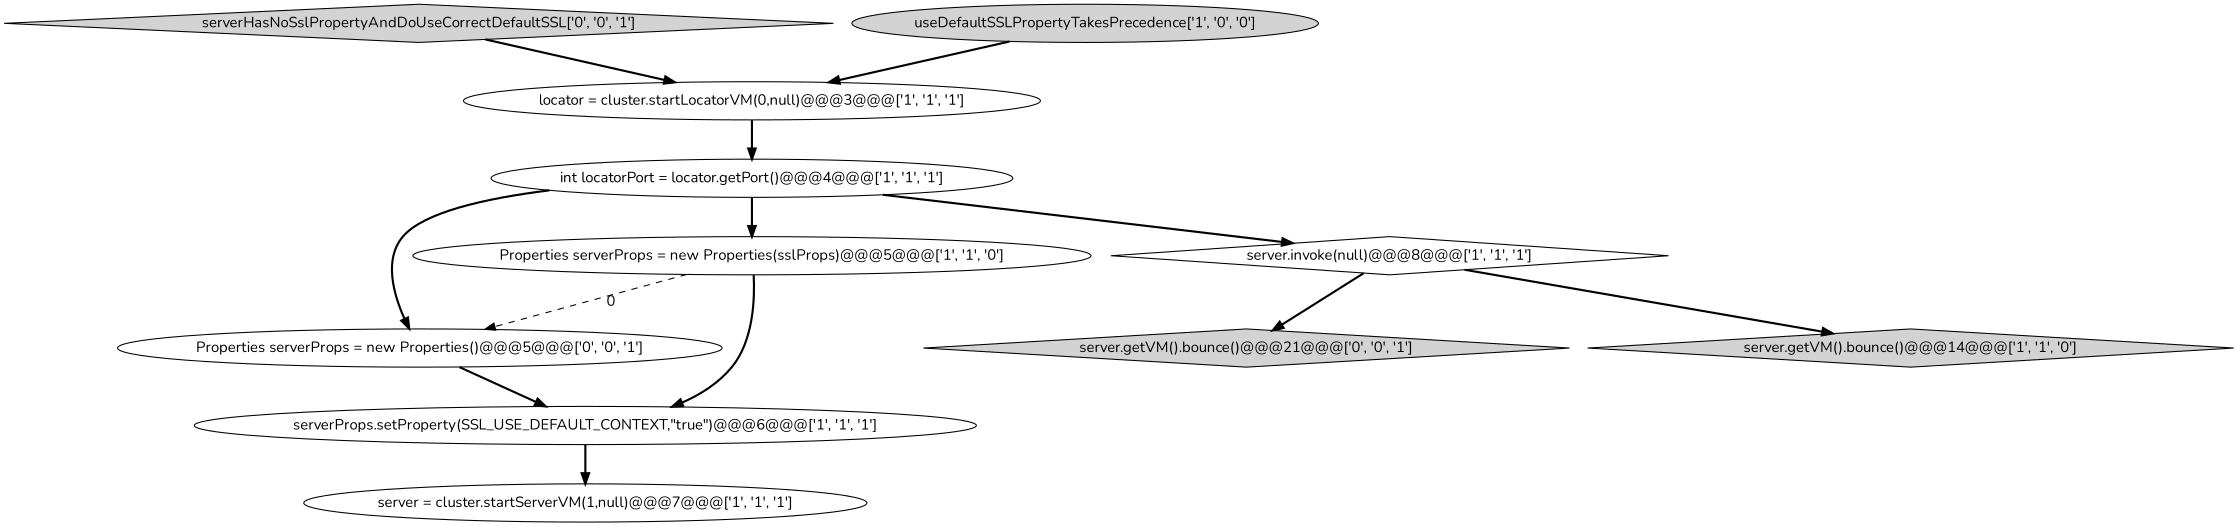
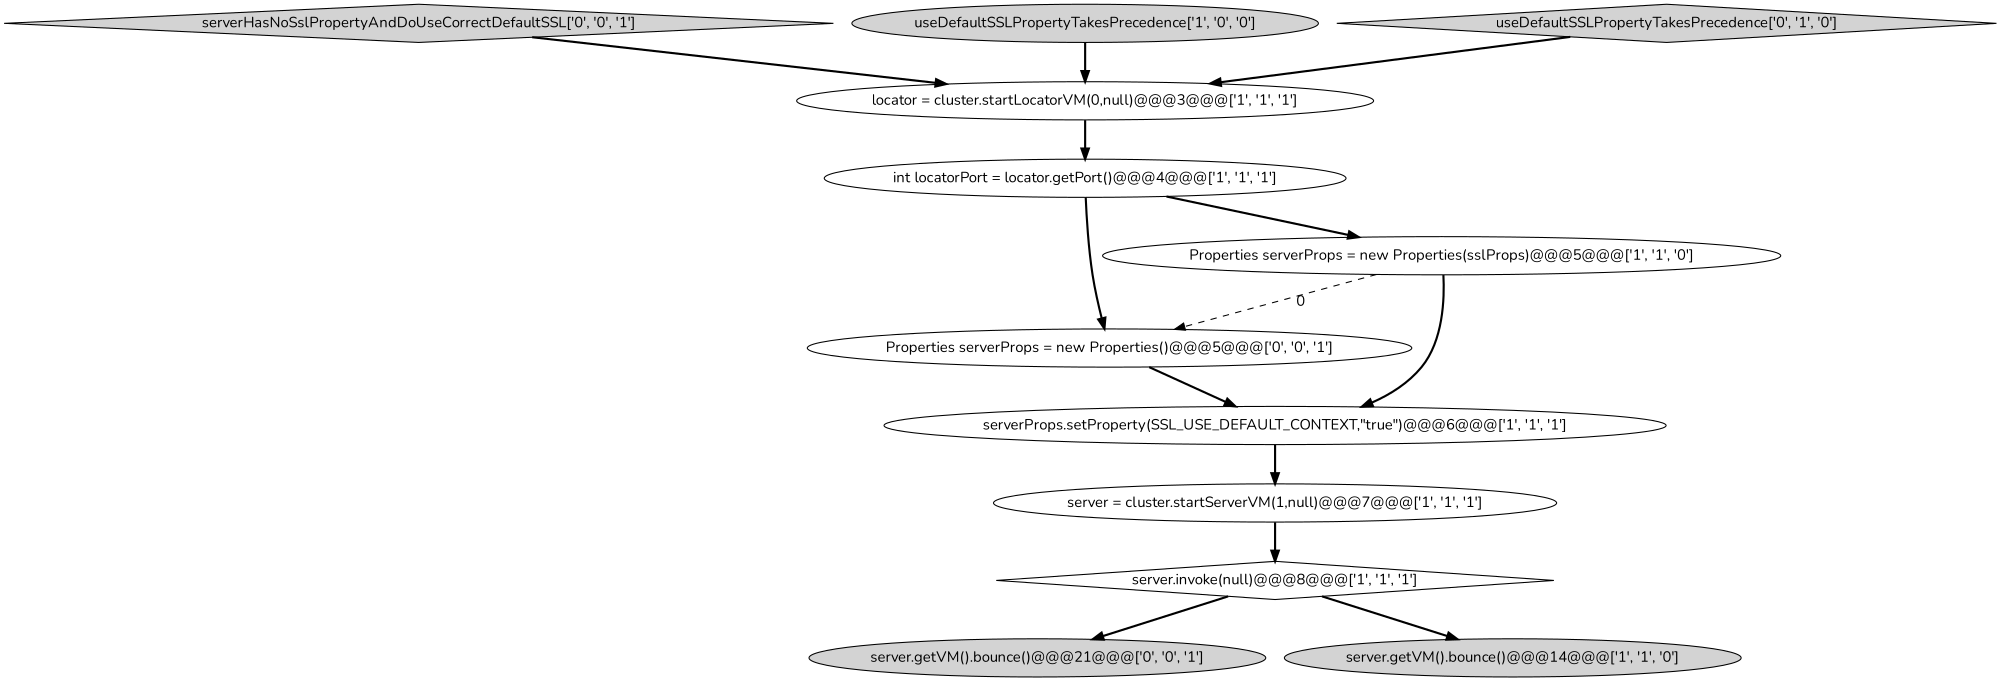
none -> (1667, 23)
(1082, 218) -> (1275, 536)
(1246, 348) -> (1037, 658)
(1911, 348) -> (1513, 658)
